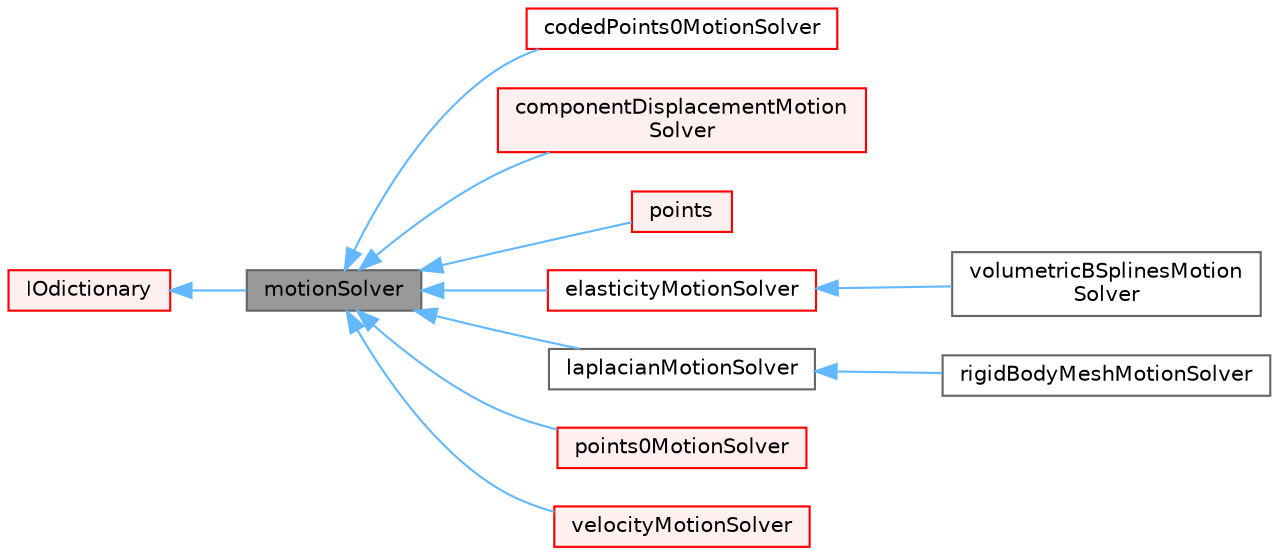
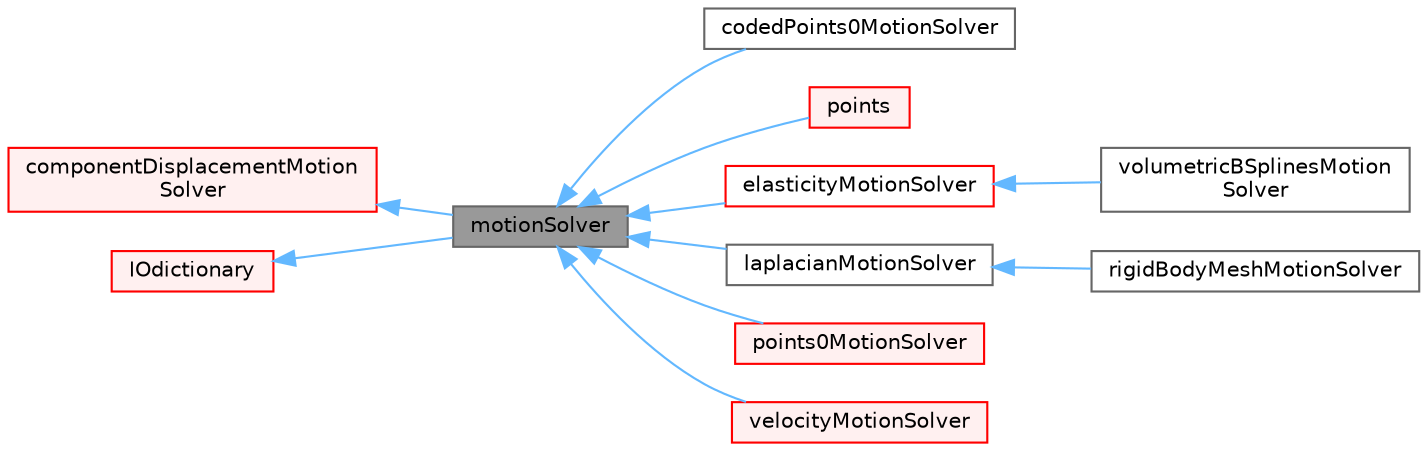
(682, 29) -> (860, 29)
(458, 196) -> (426, 211)
